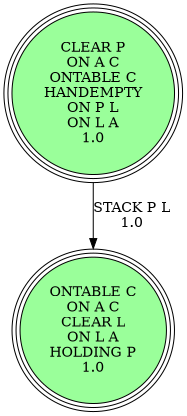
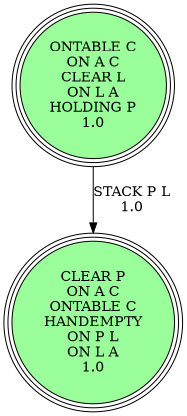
(93, 211) -> (93, 195)
